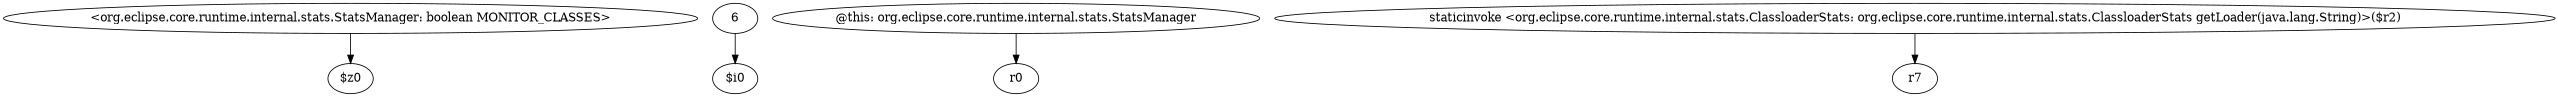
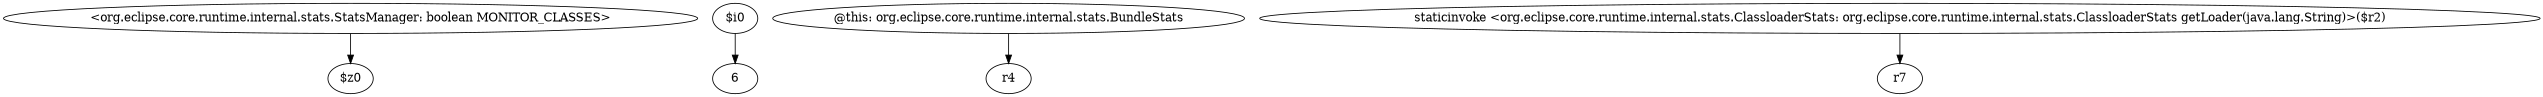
(1016, 18) -> (1009, 18)
(735, 44) -> (735, 44)
(1016, 79) -> (1009, 79)
